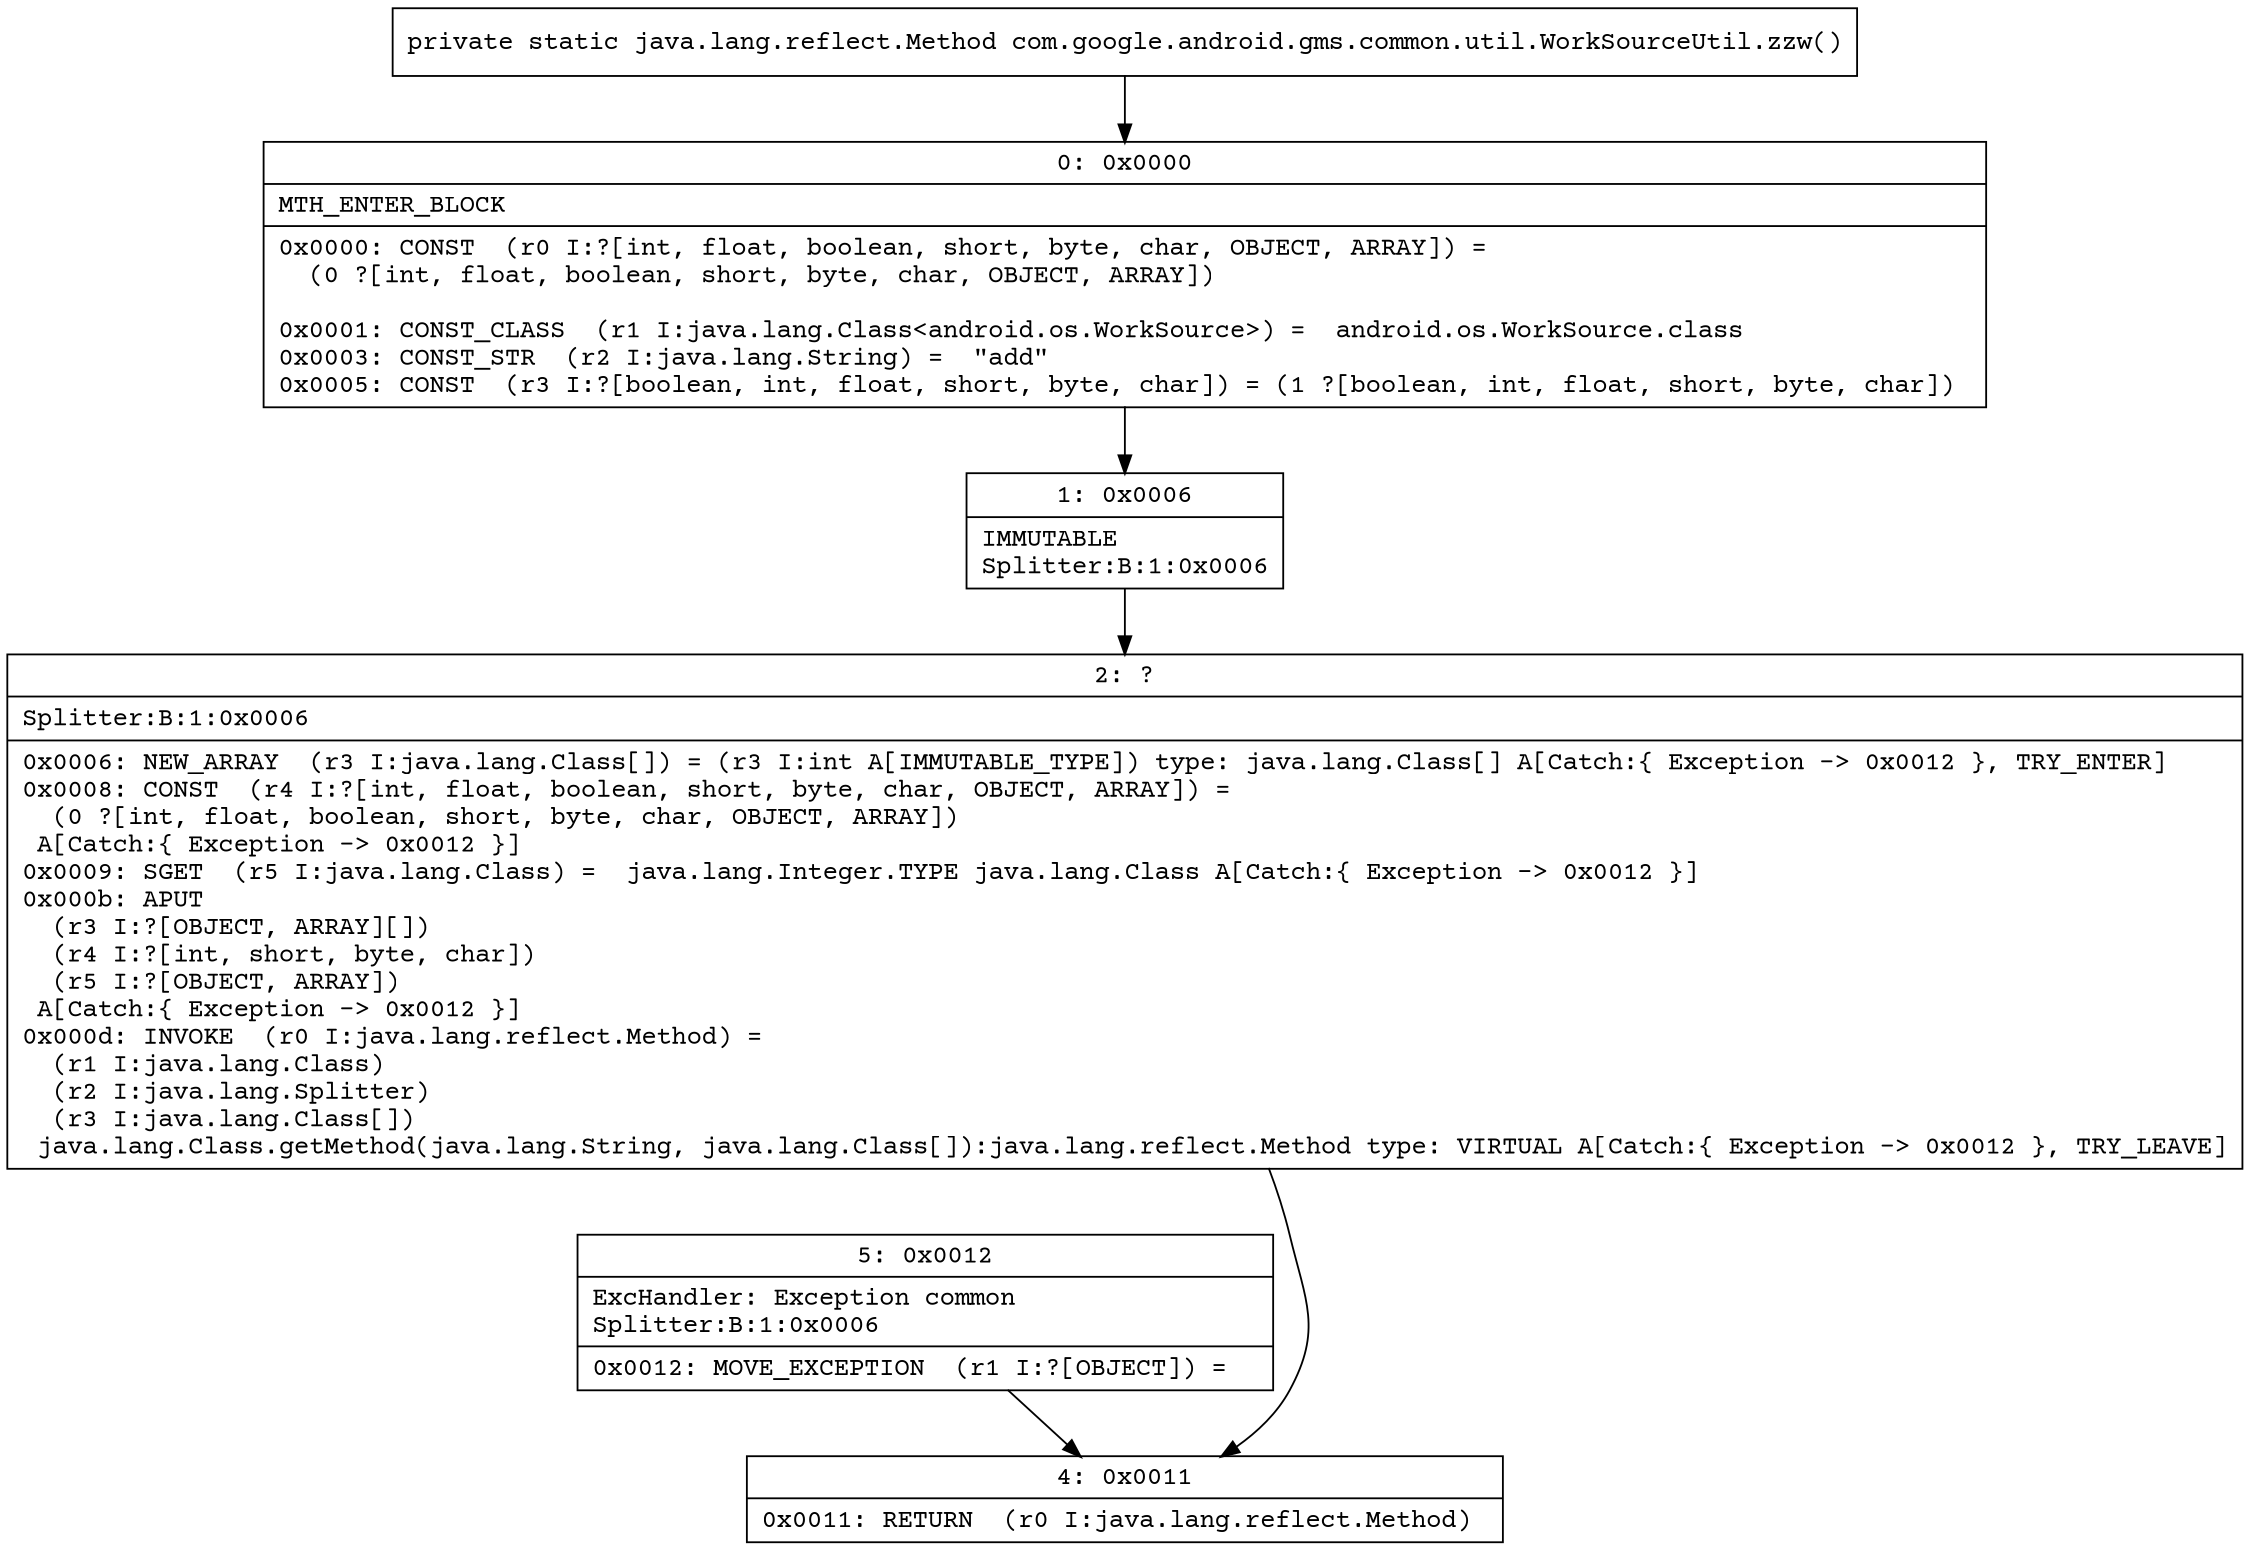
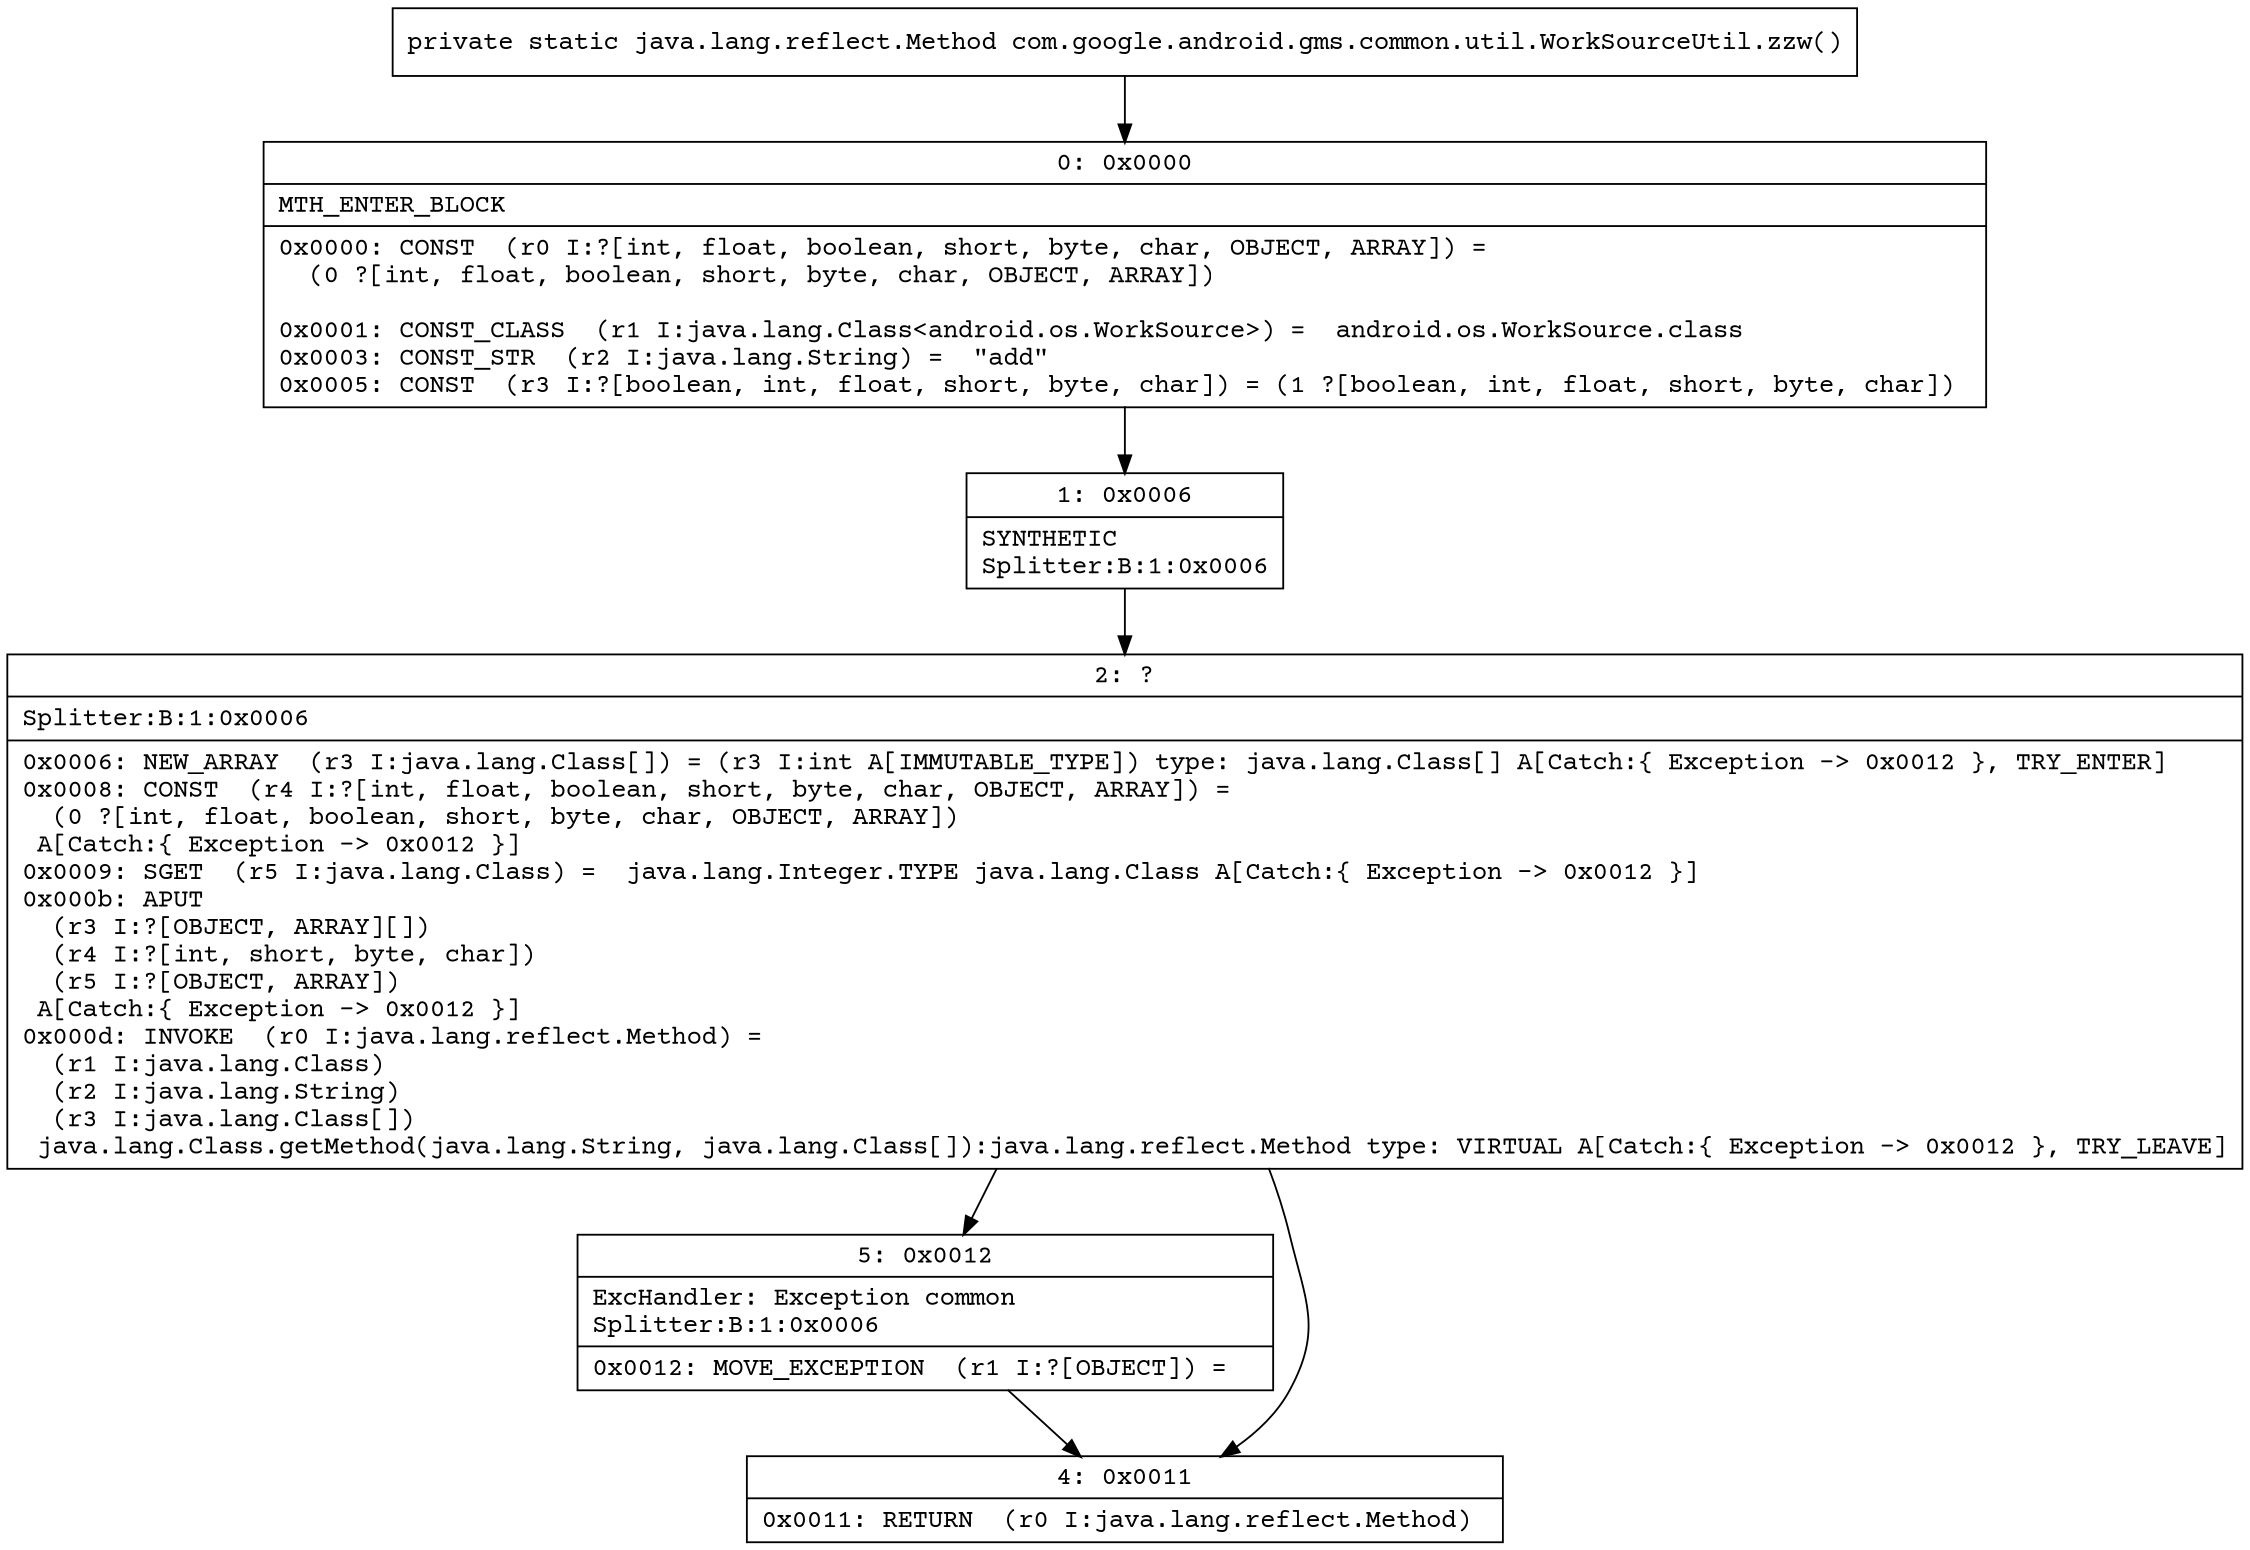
(1050, 538) -> (1050, 538)
(226, 1091) -> (211, 1091)
none -> (984, 1193)
